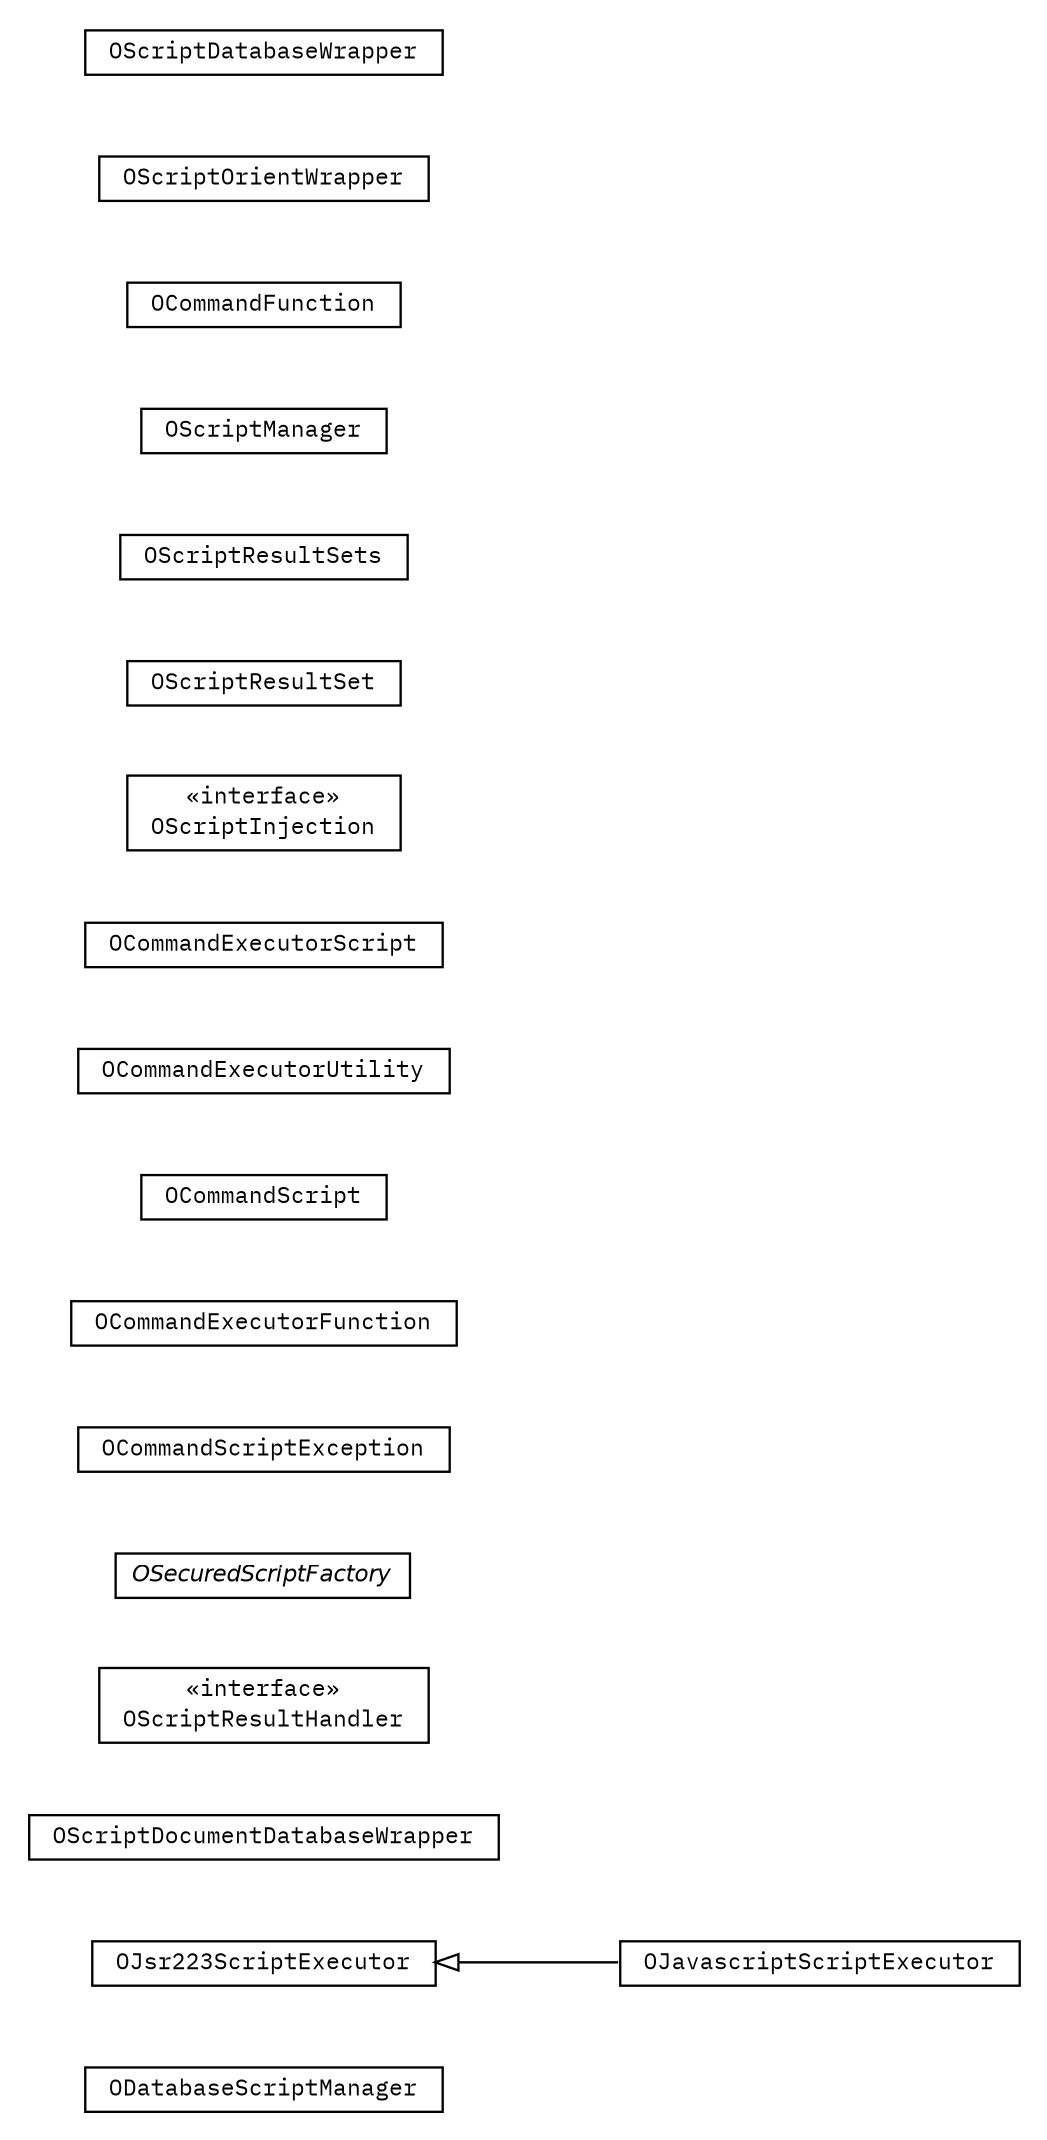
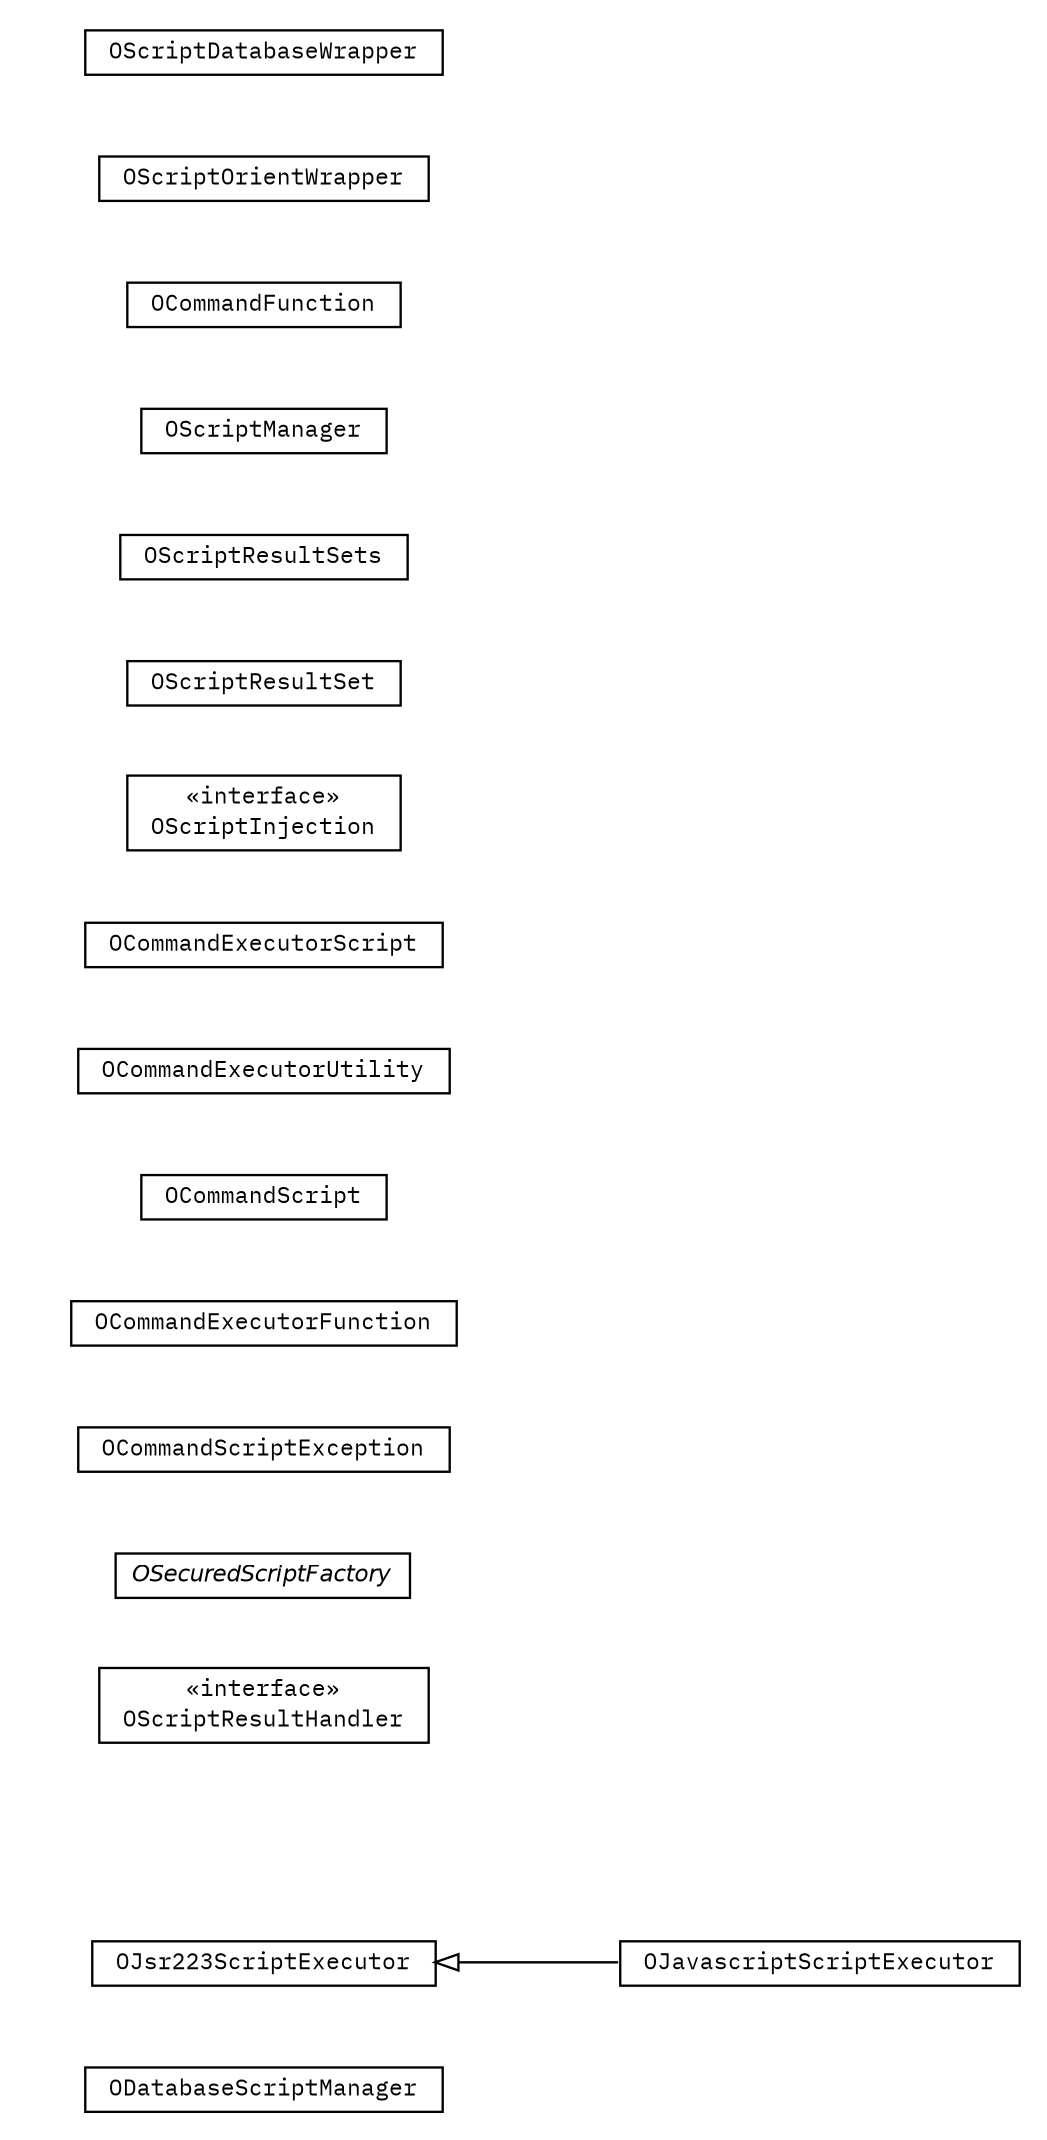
(263, 1836) -> none
